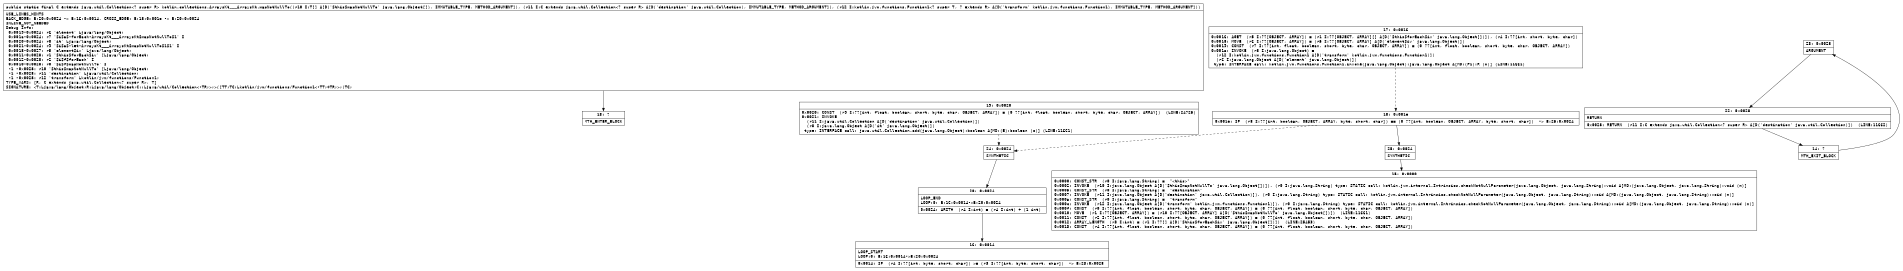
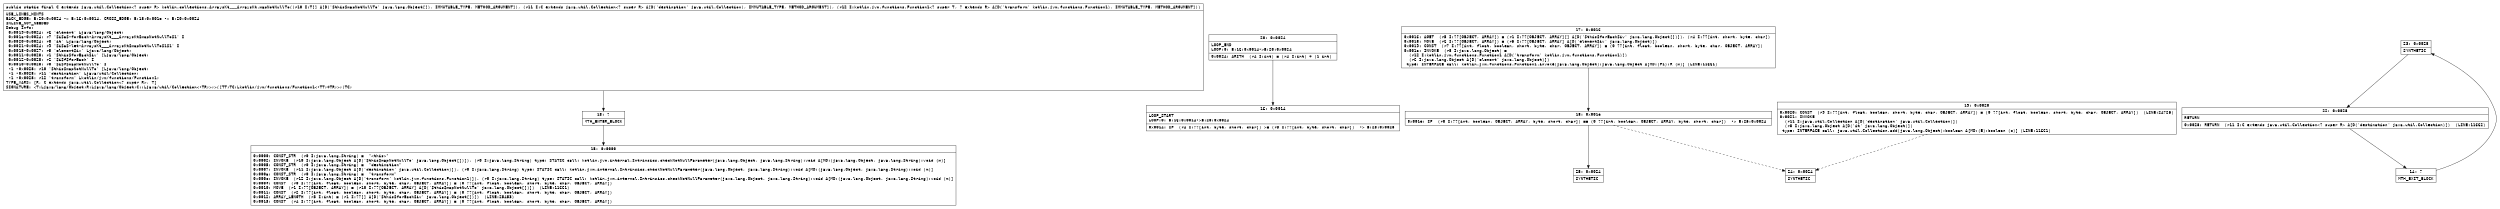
(1816, 51) -> (2415, 51)
(1396, 88) -> (1588, 88)
(1401, 164) -> (603, 134)
(992, 172) -> none
